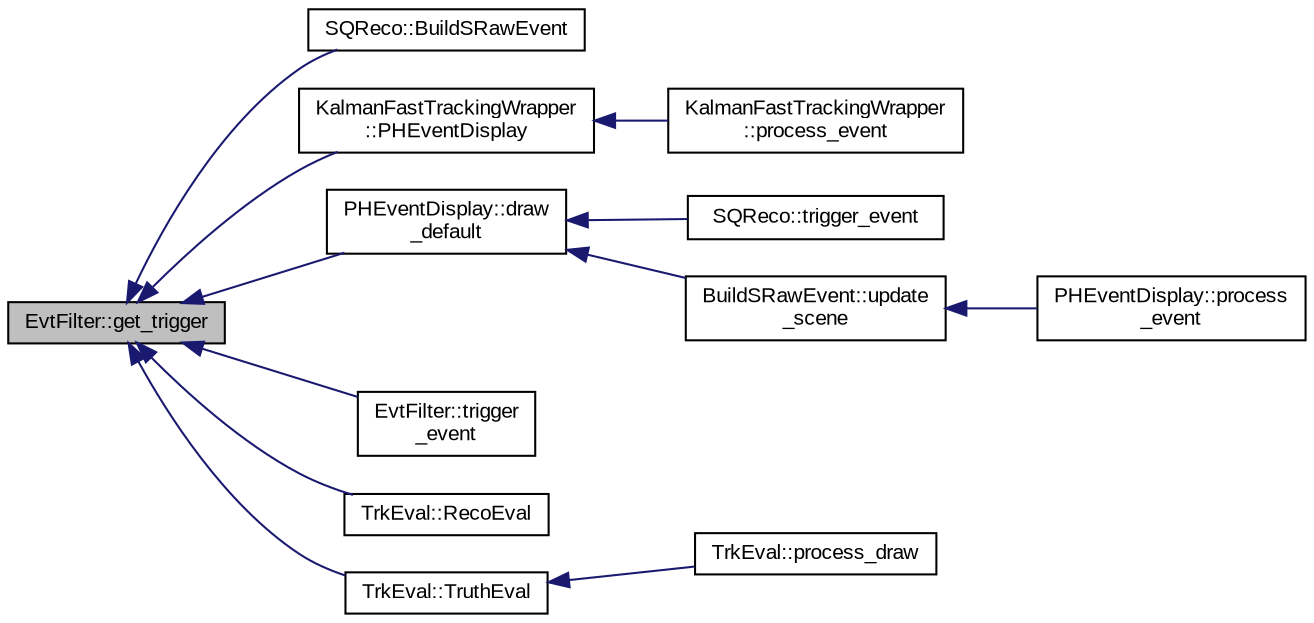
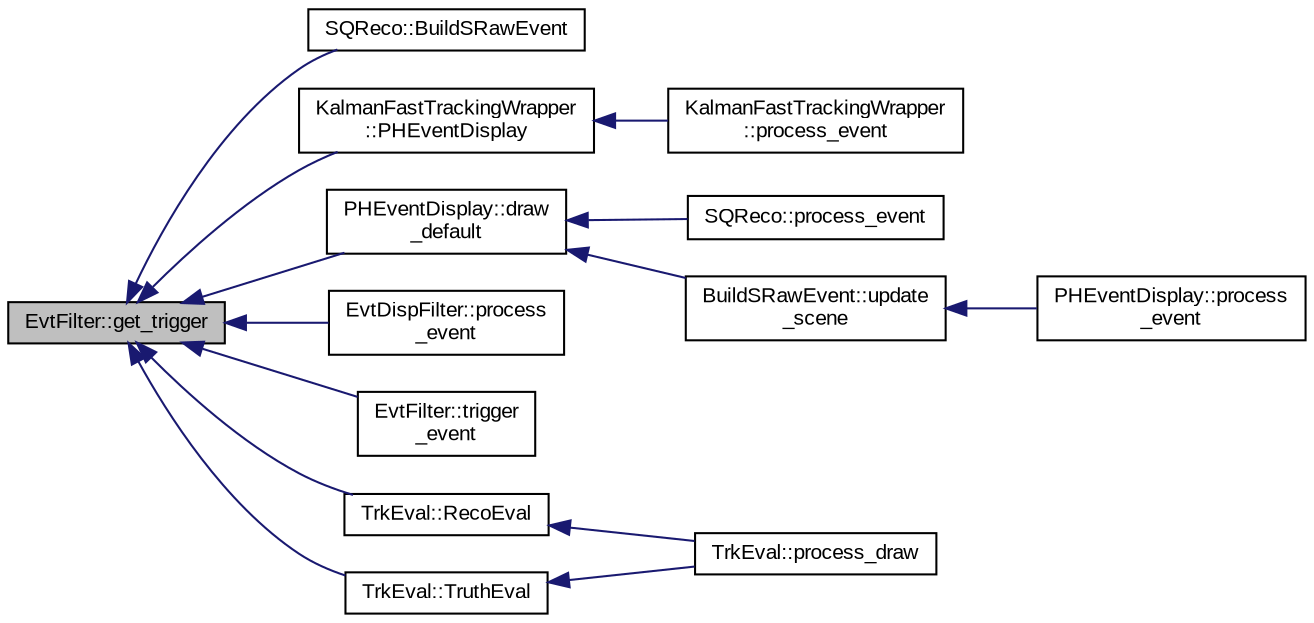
(816, 218) -> (816, 218)
none -> (447, 323)
none -> (632, 534)
